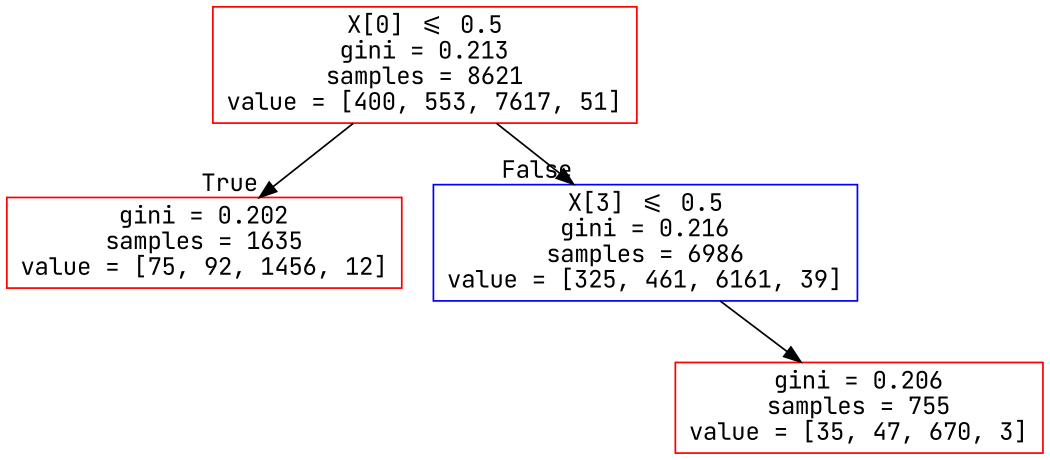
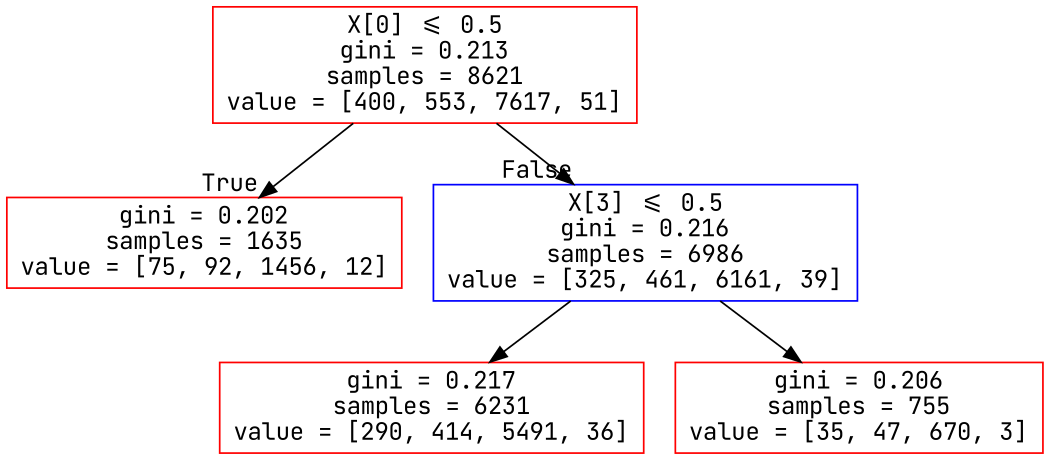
none -> (432, 408)
